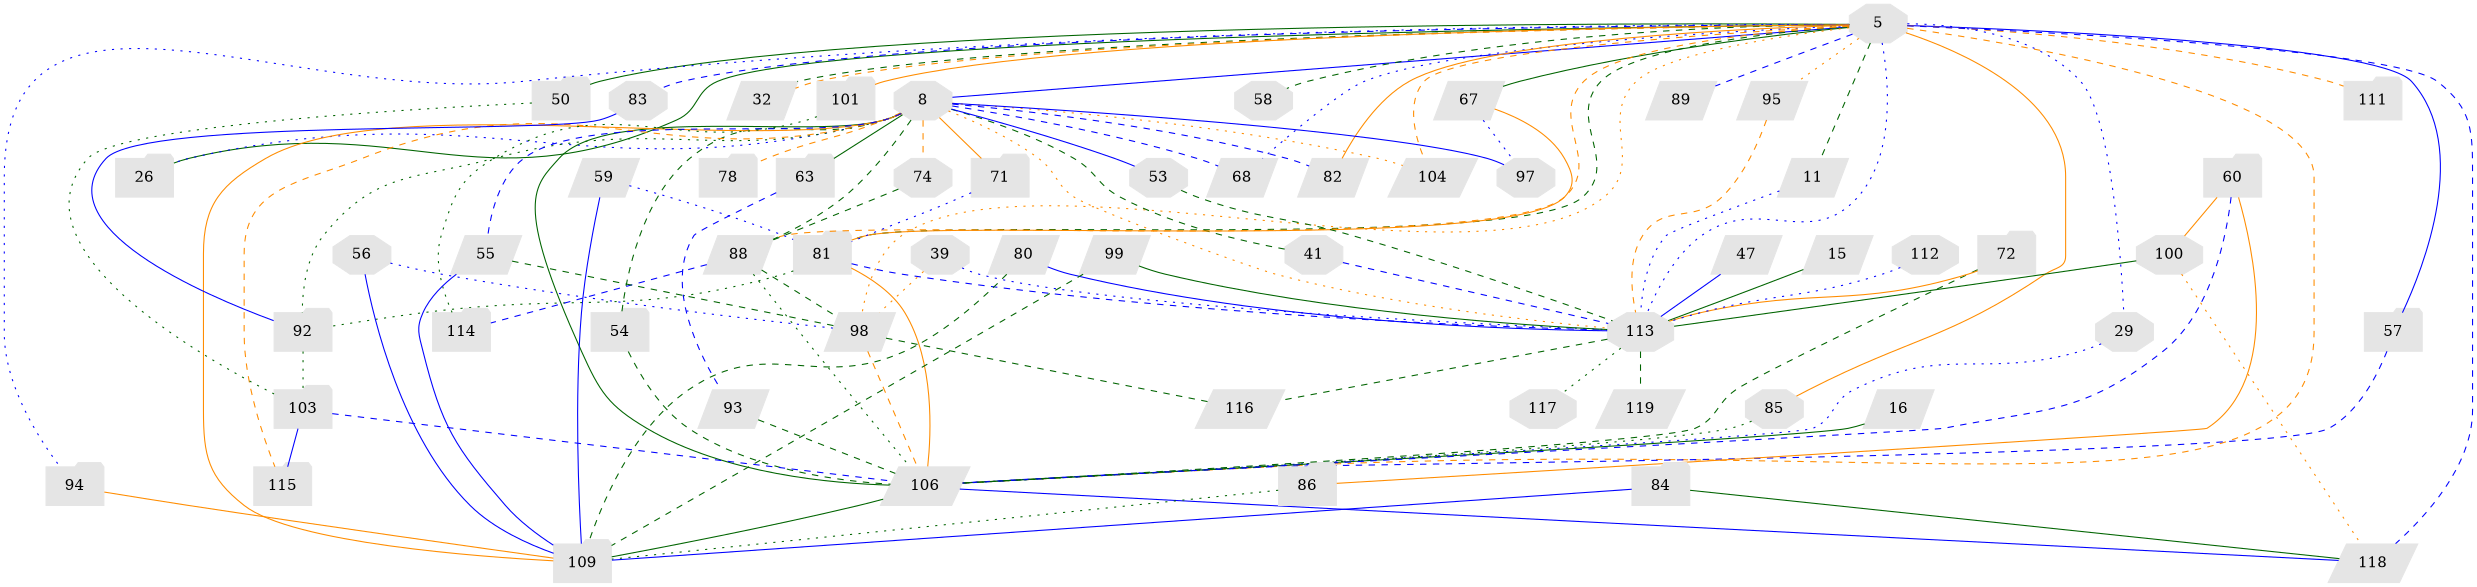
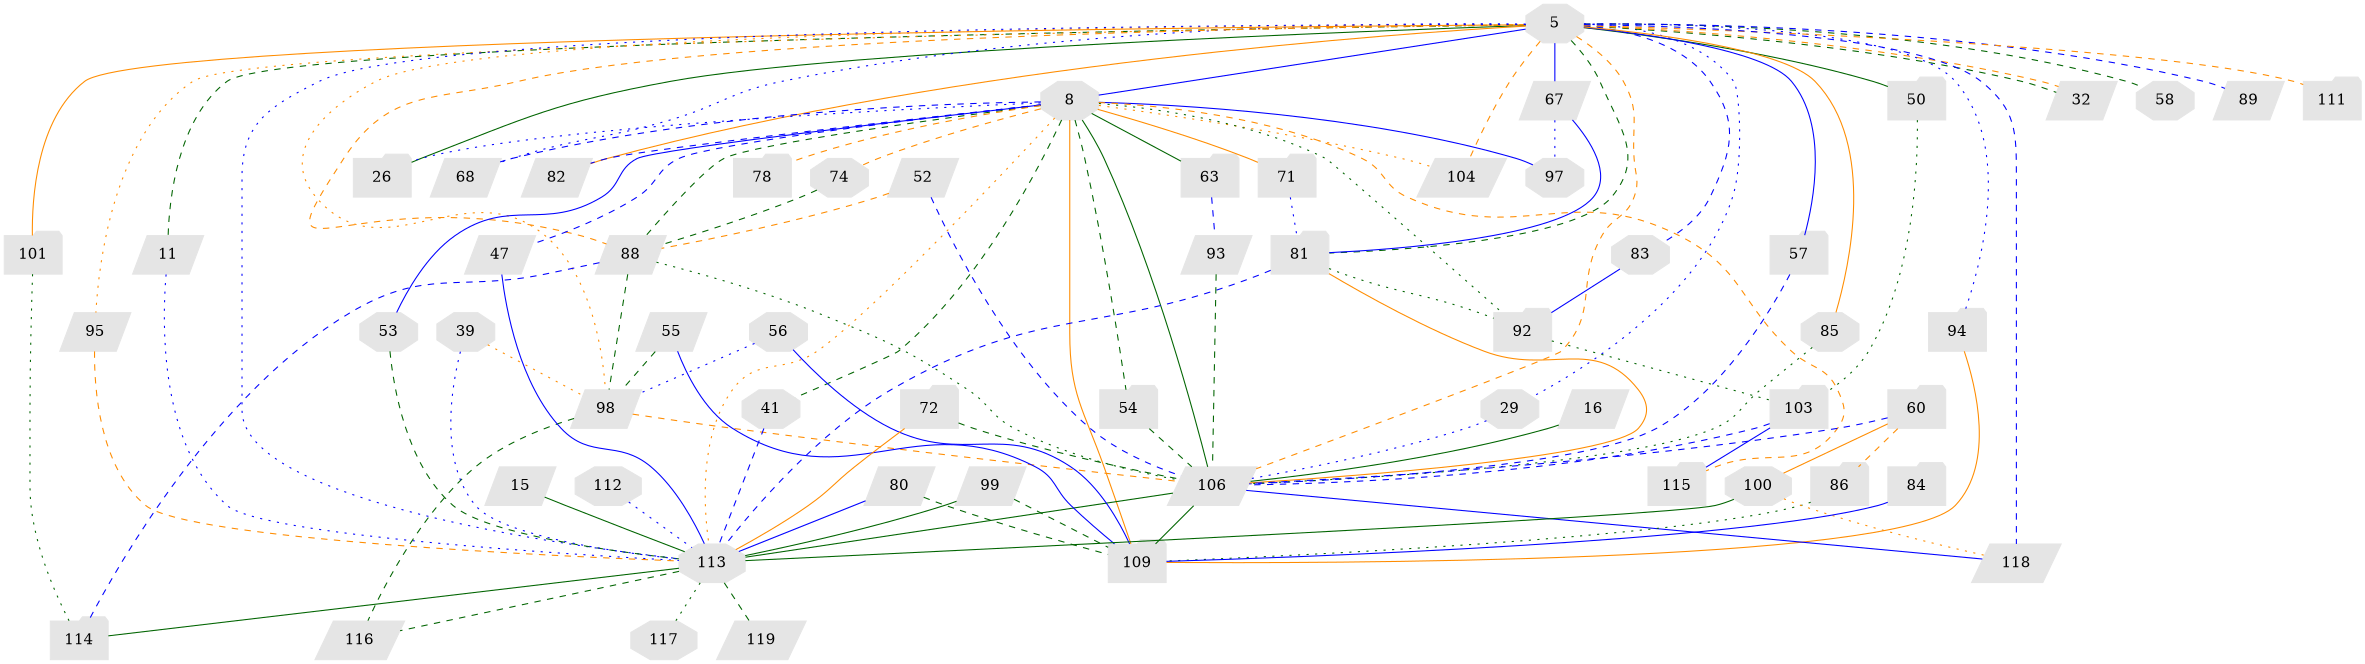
(1597, 64) -> (1555, 62)
(668, 130) -> (682, 158)
(604, 178) -> none
none -> (923, 178)
(1274, 230) -> (1583, 205)
(1924, 448) -> (1878, 448)
(2015, 524) -> none
none -> (959, 525)
none -> (394, 602)
